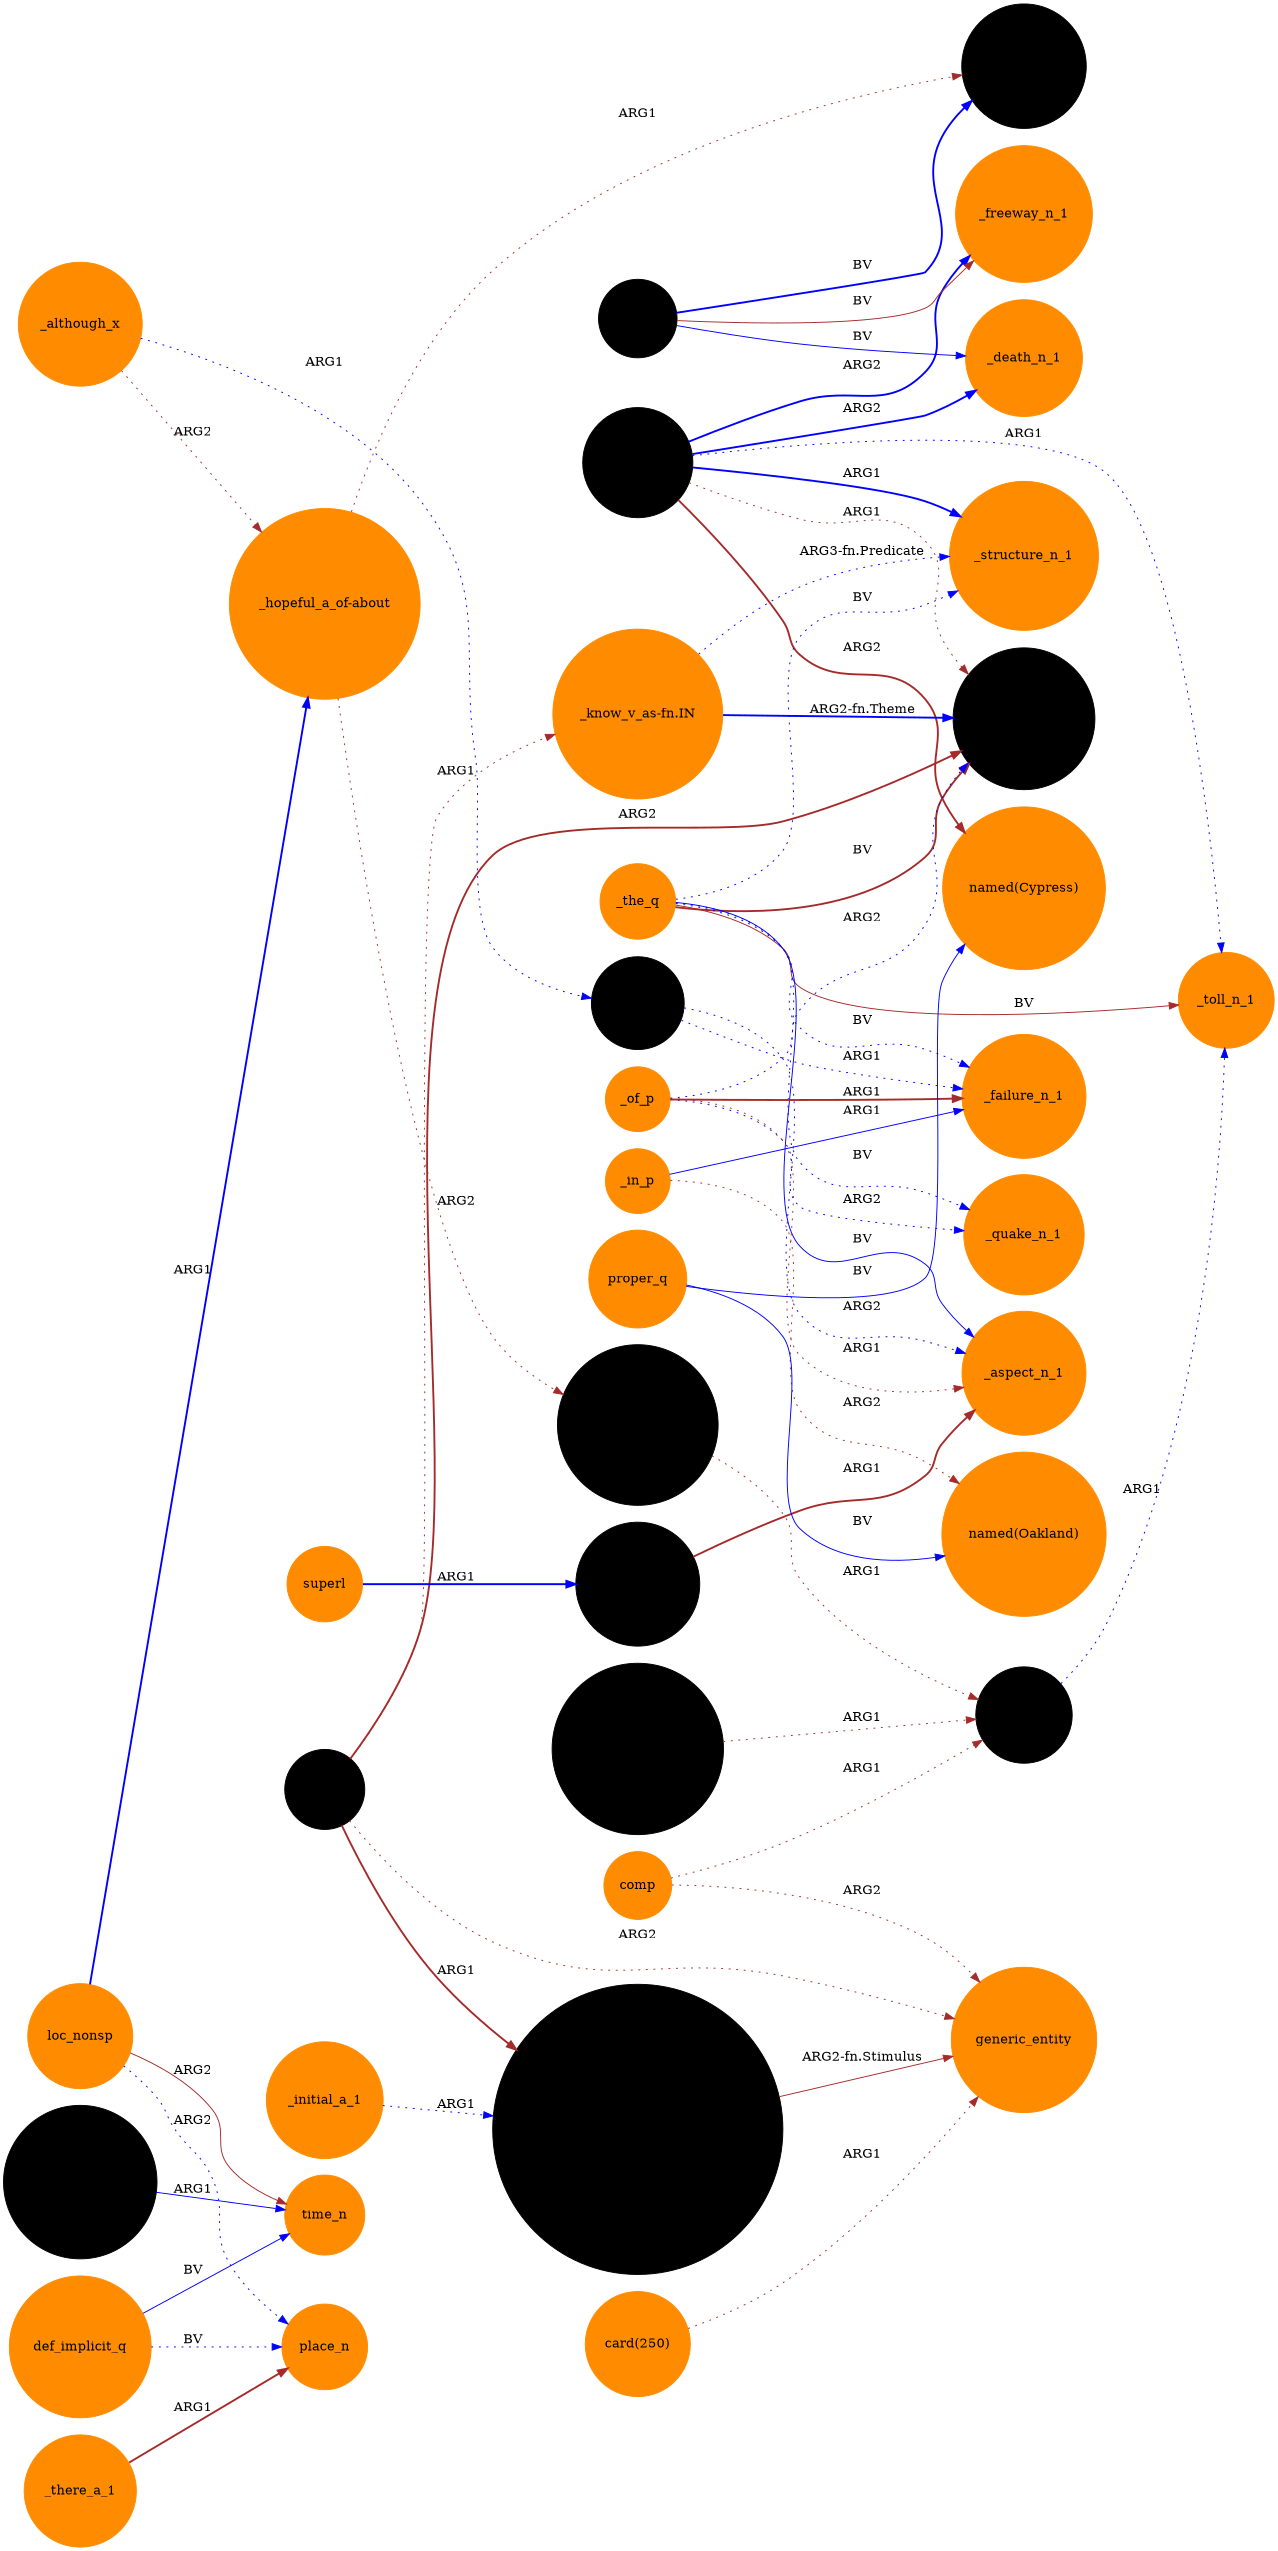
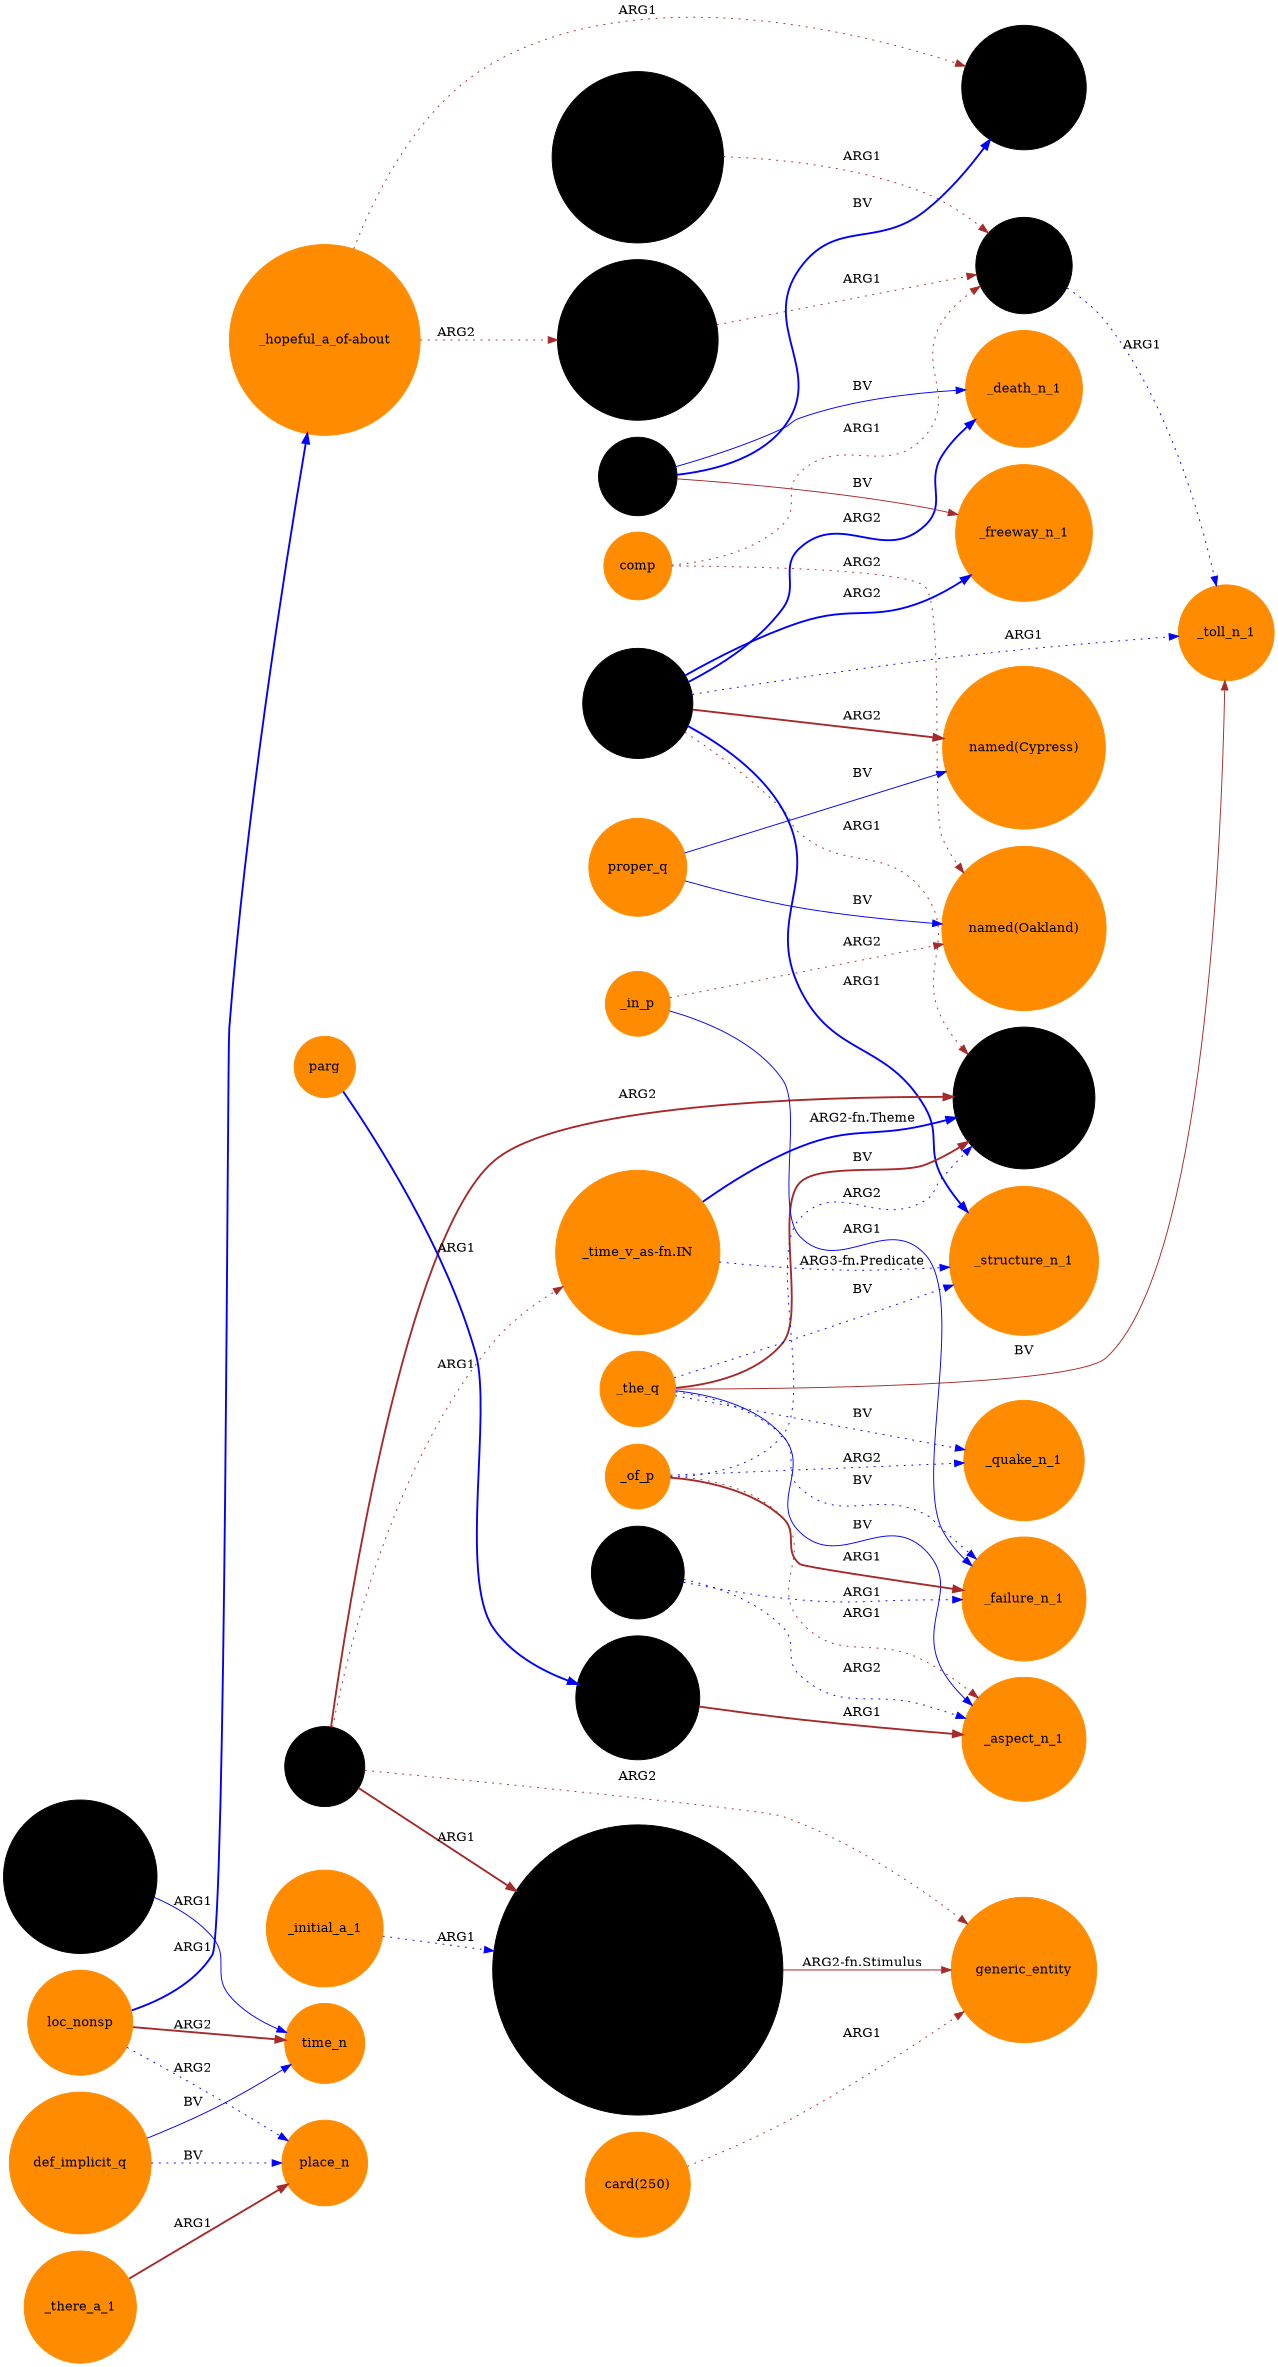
(80, 324) -> none
(638, 714) -> (638, 1252)
(325, 1584) -> (325, 1067)
(831, 1903) -> (925, 588)
(217, 2118) -> (204, 2033)
